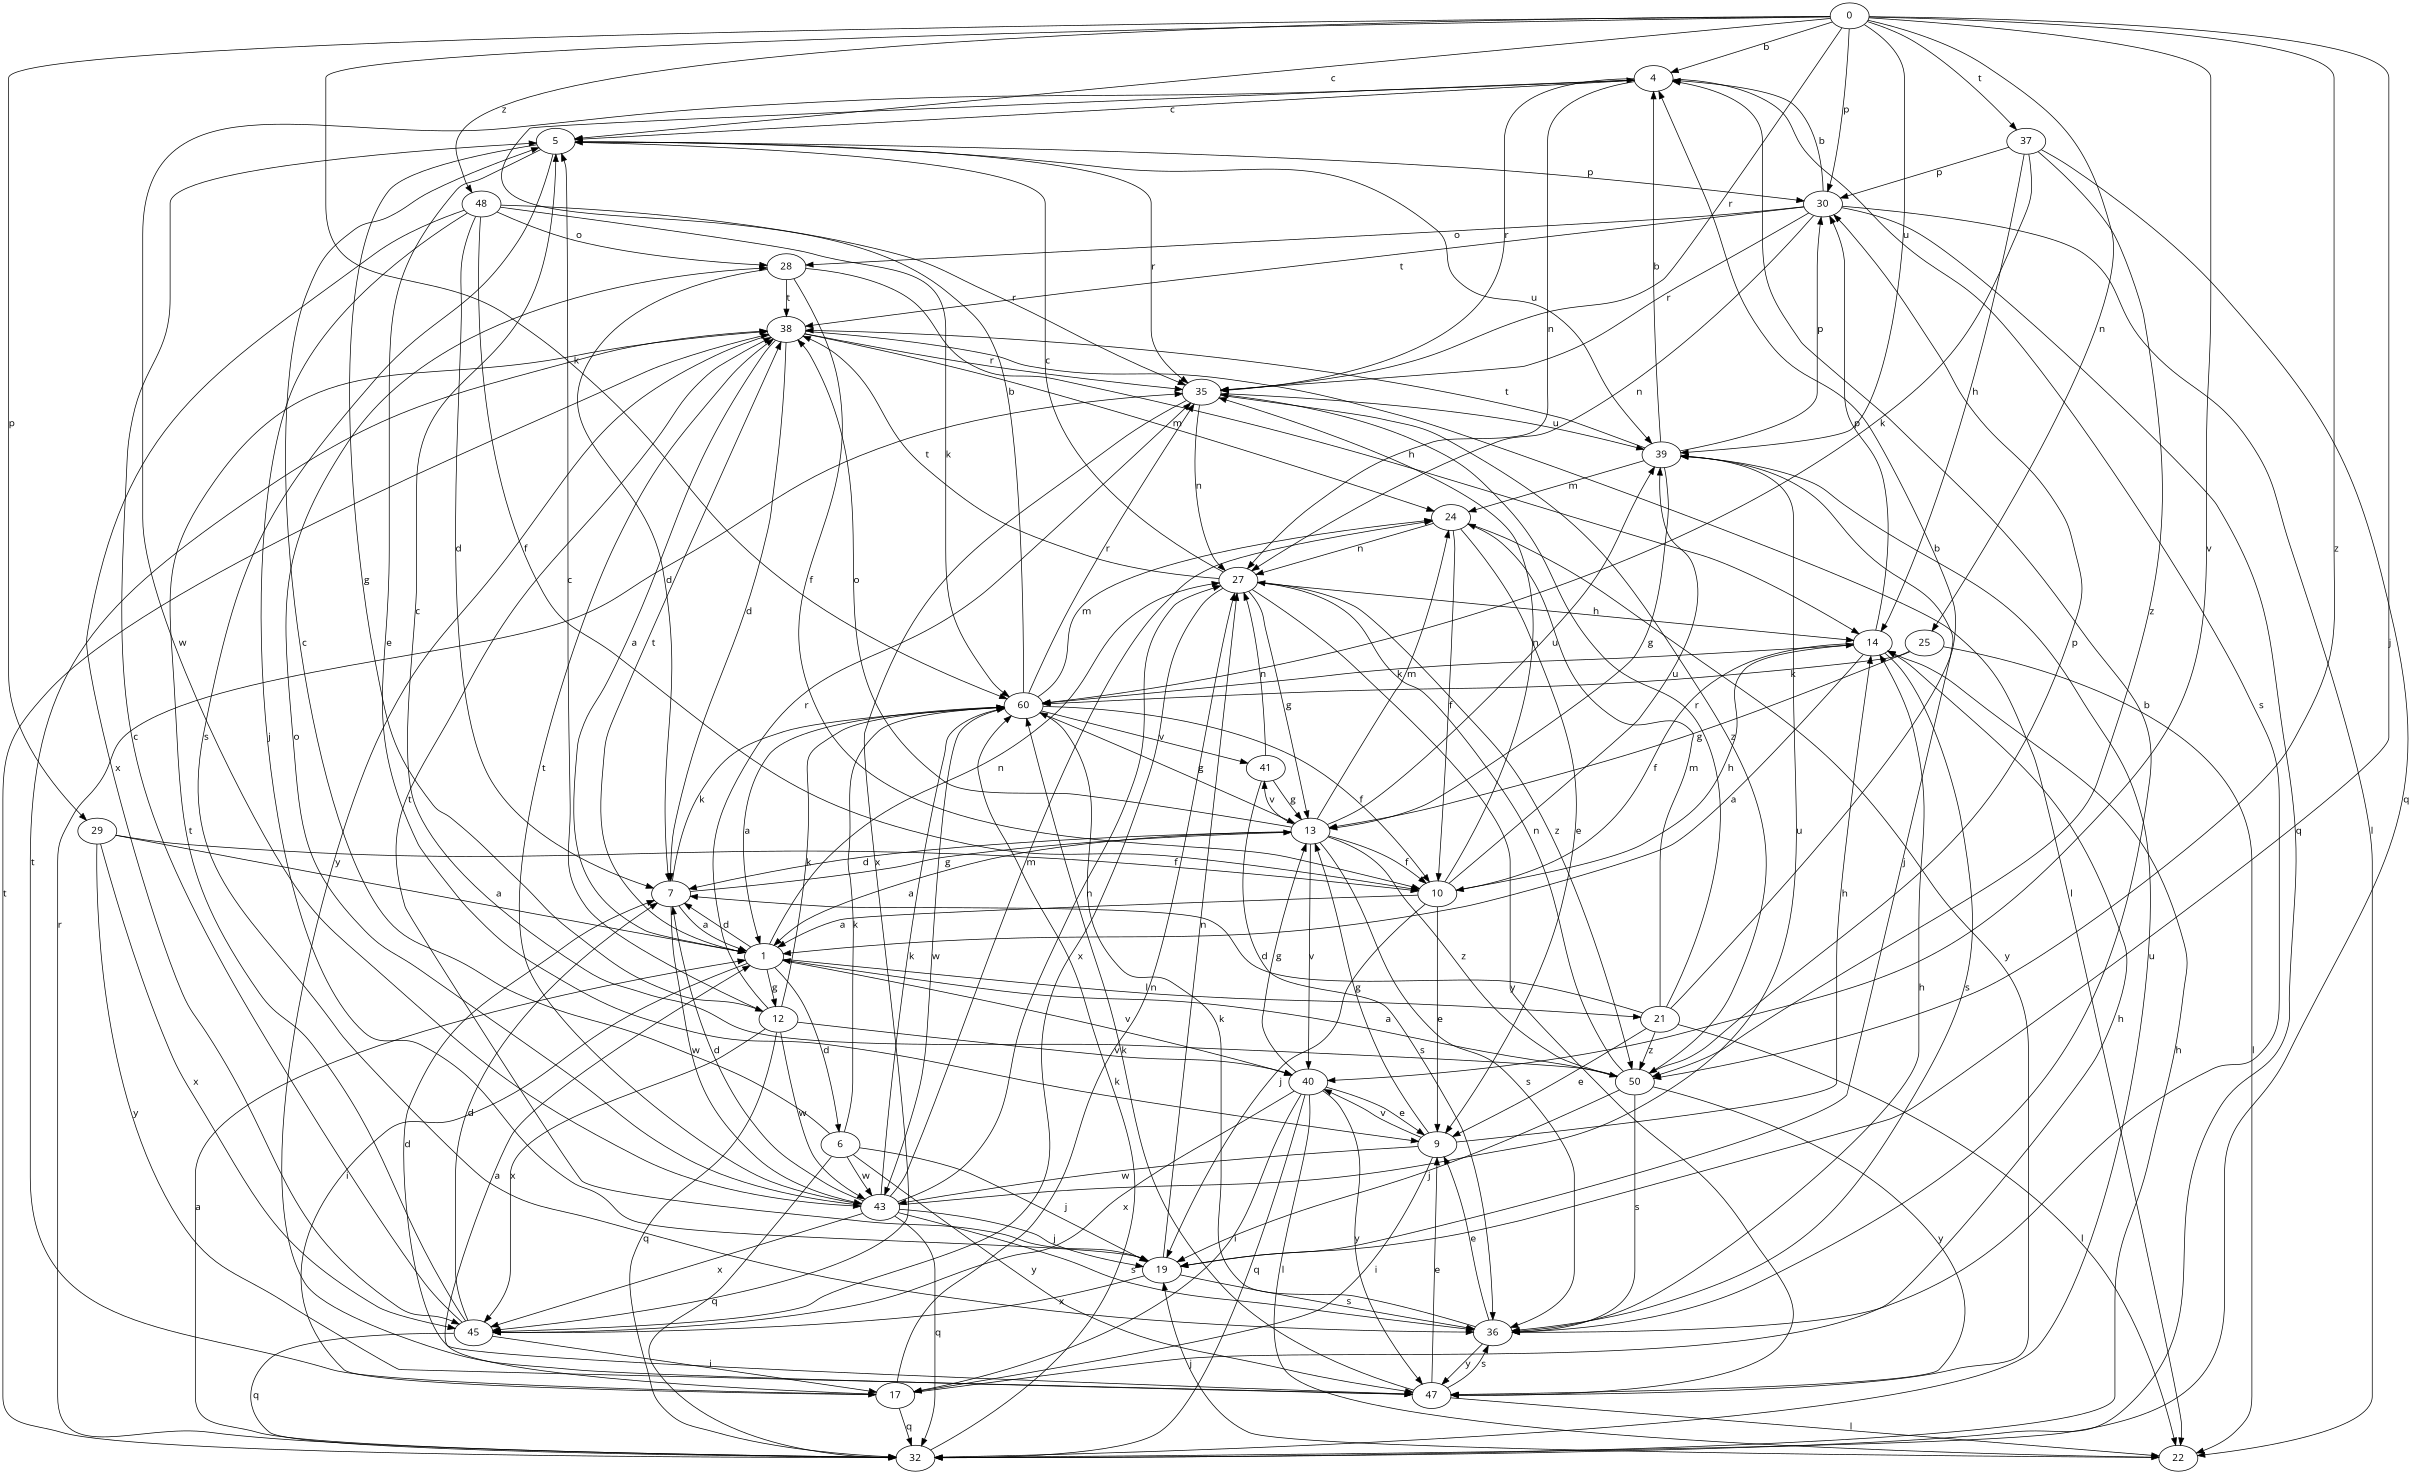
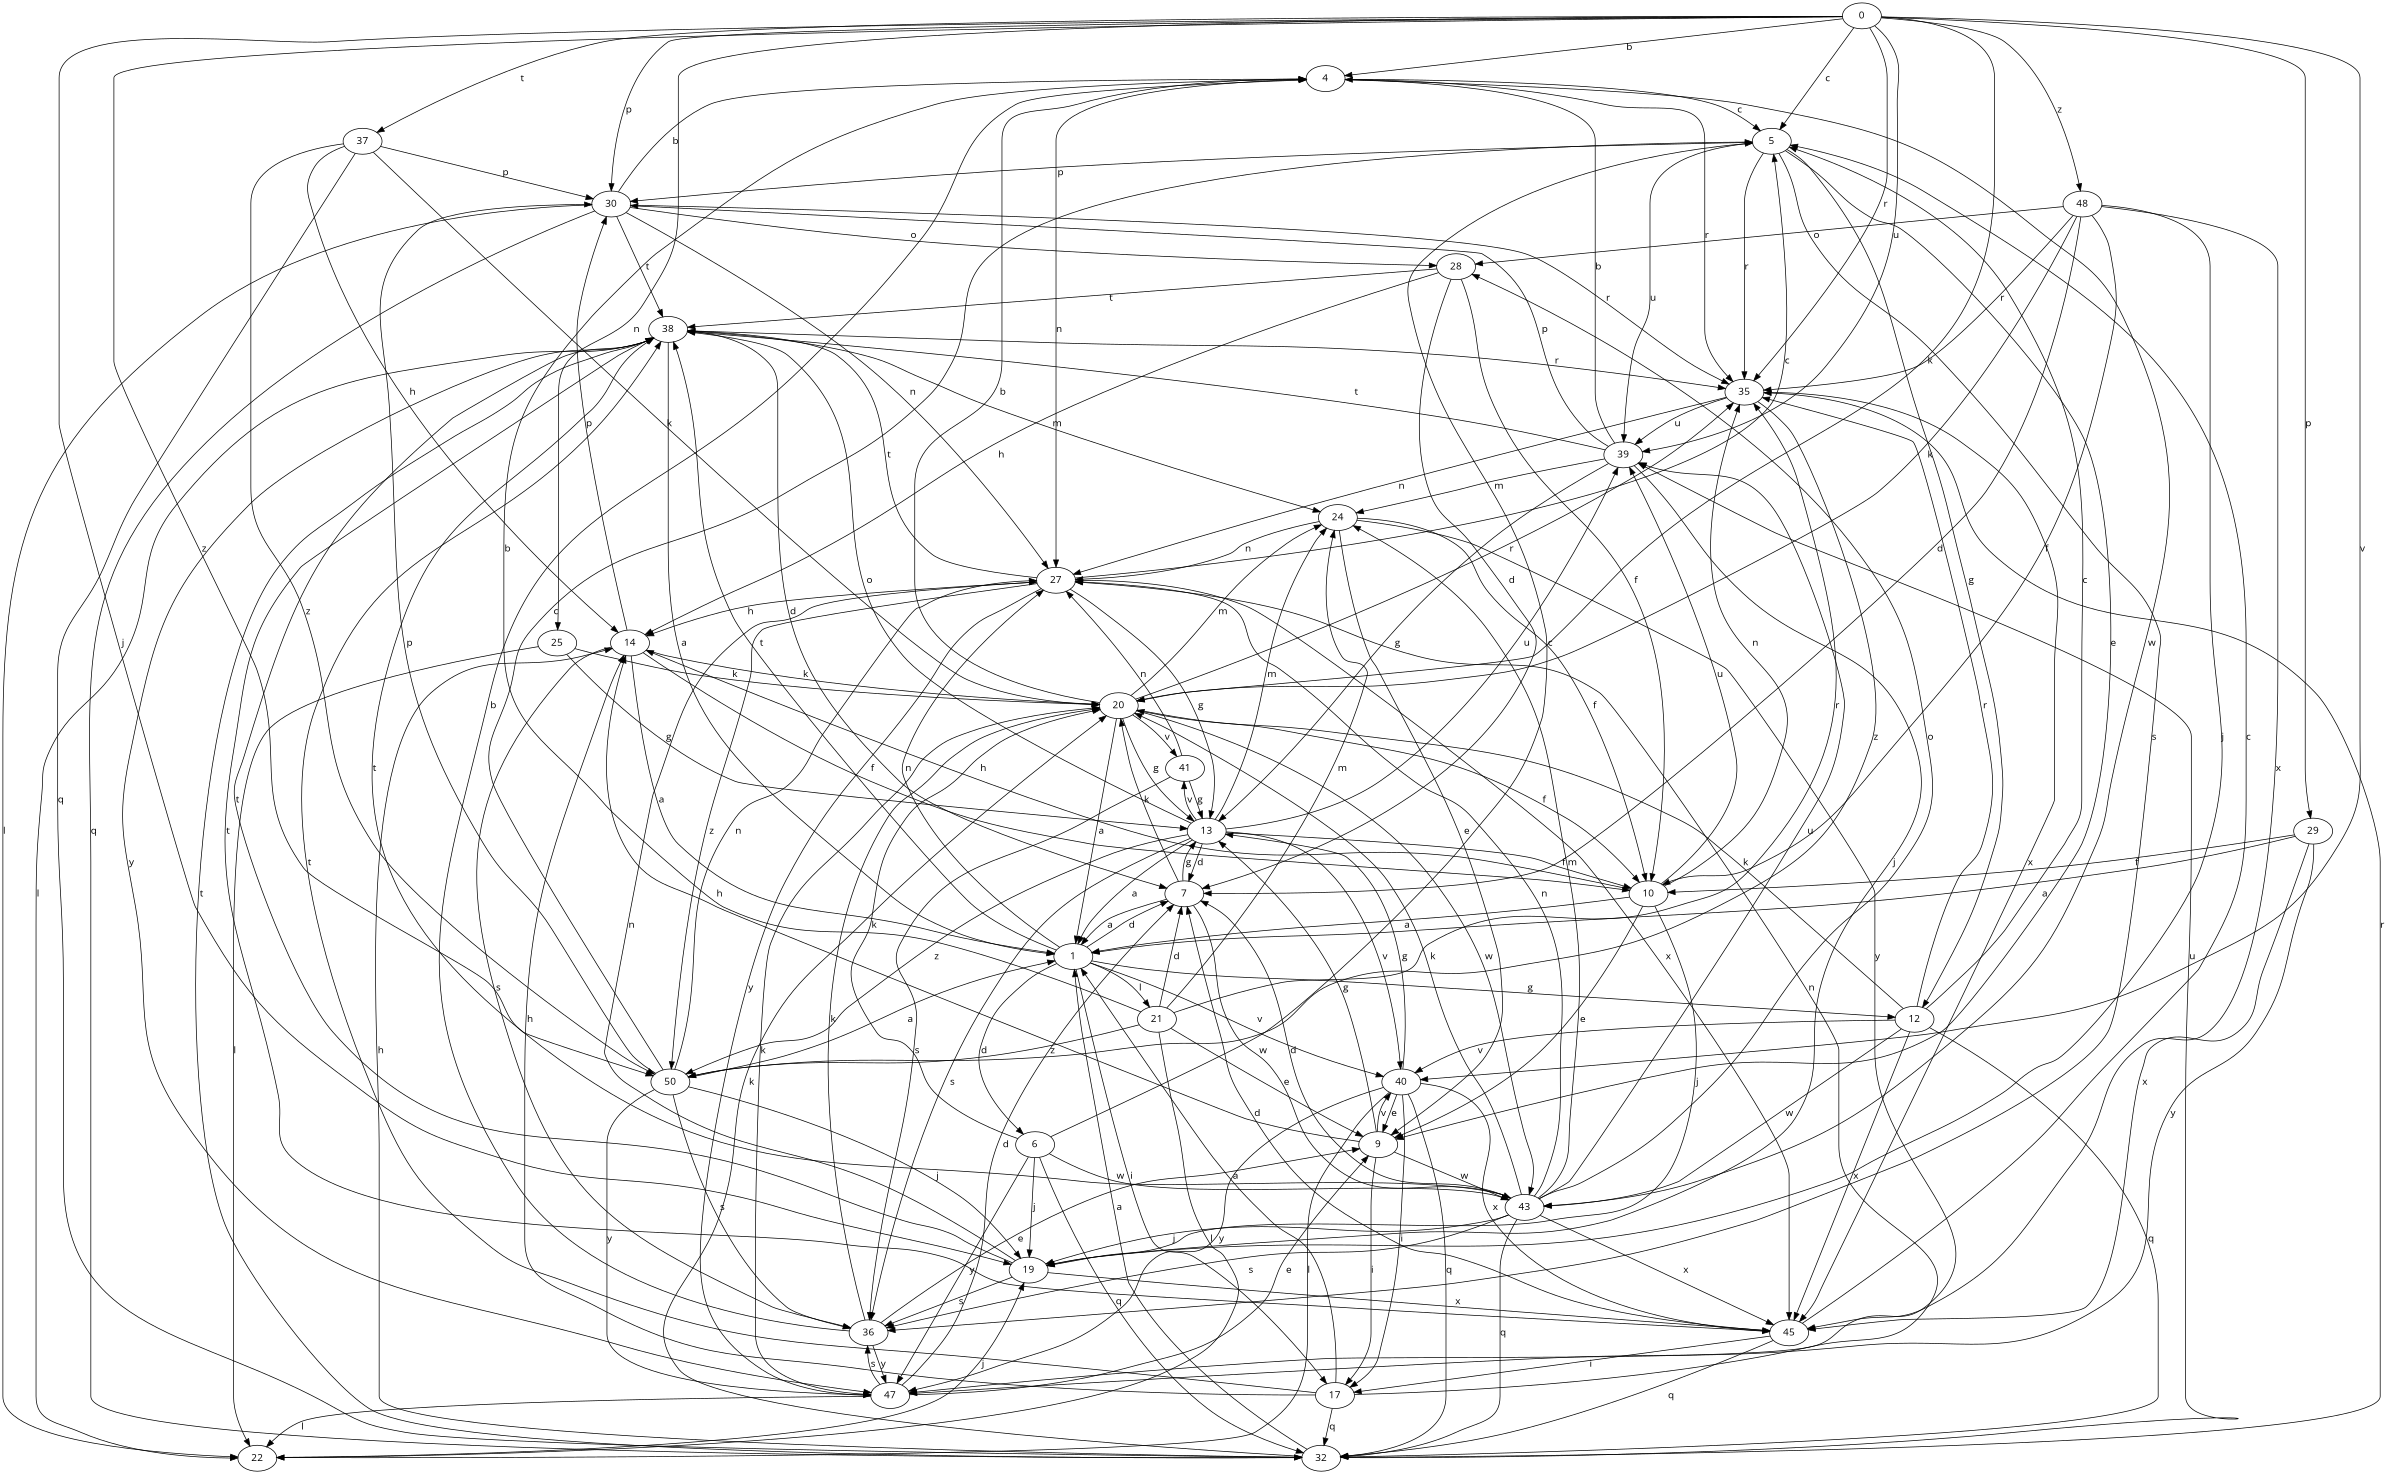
(1024, 706) -> (1119, 706)
(2279, 852) -> none
(1876, 1118) -> none
